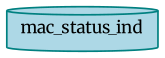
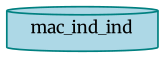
(82, 29) -> (82, 29)
